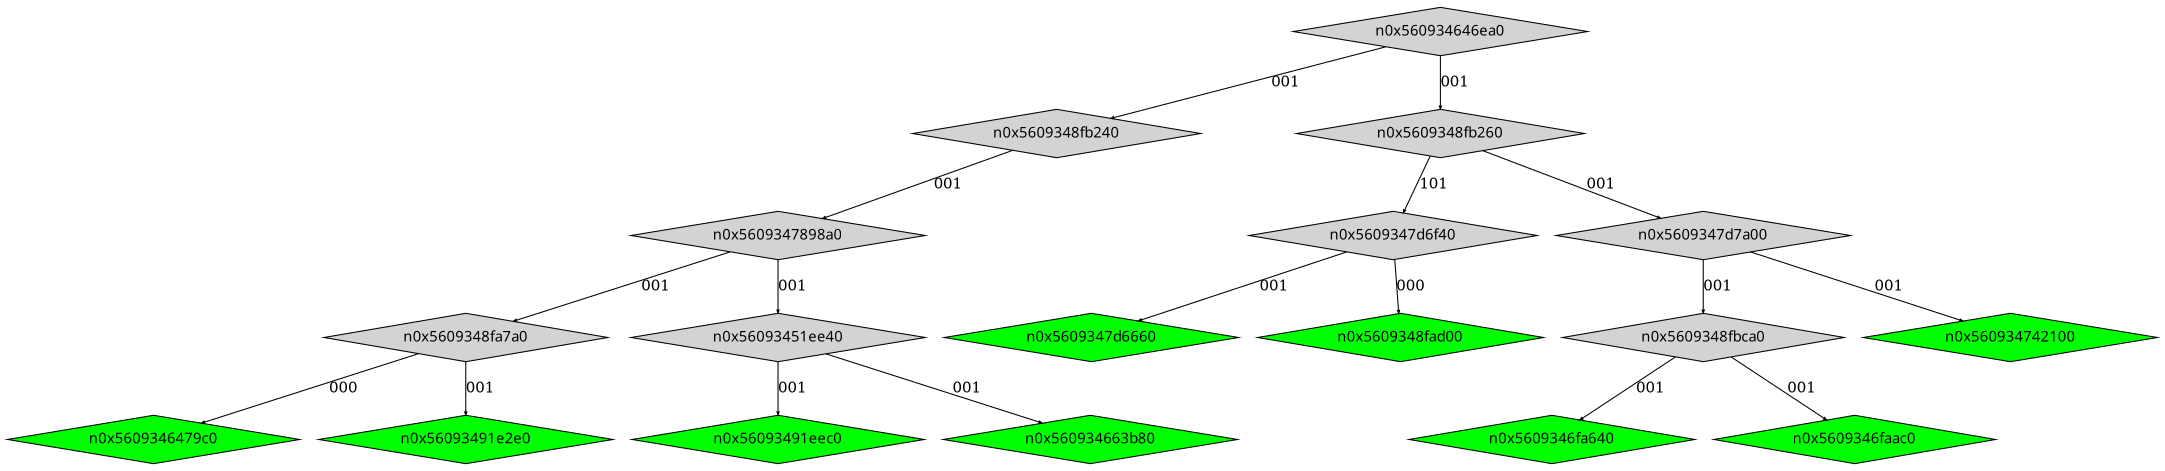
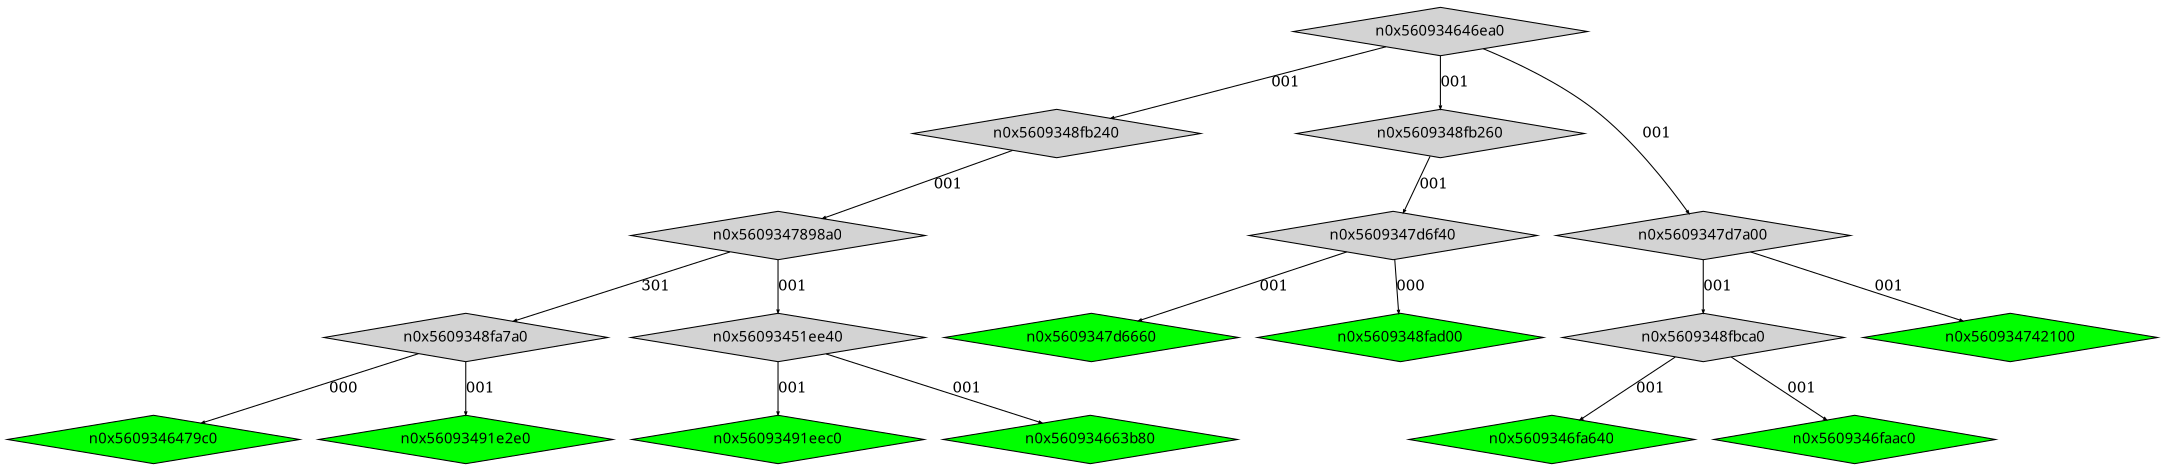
(1570, 184) -> (1599, 113)
(1434, 185) -> (1434, 185)
(656, 287) -> (656, 287)
